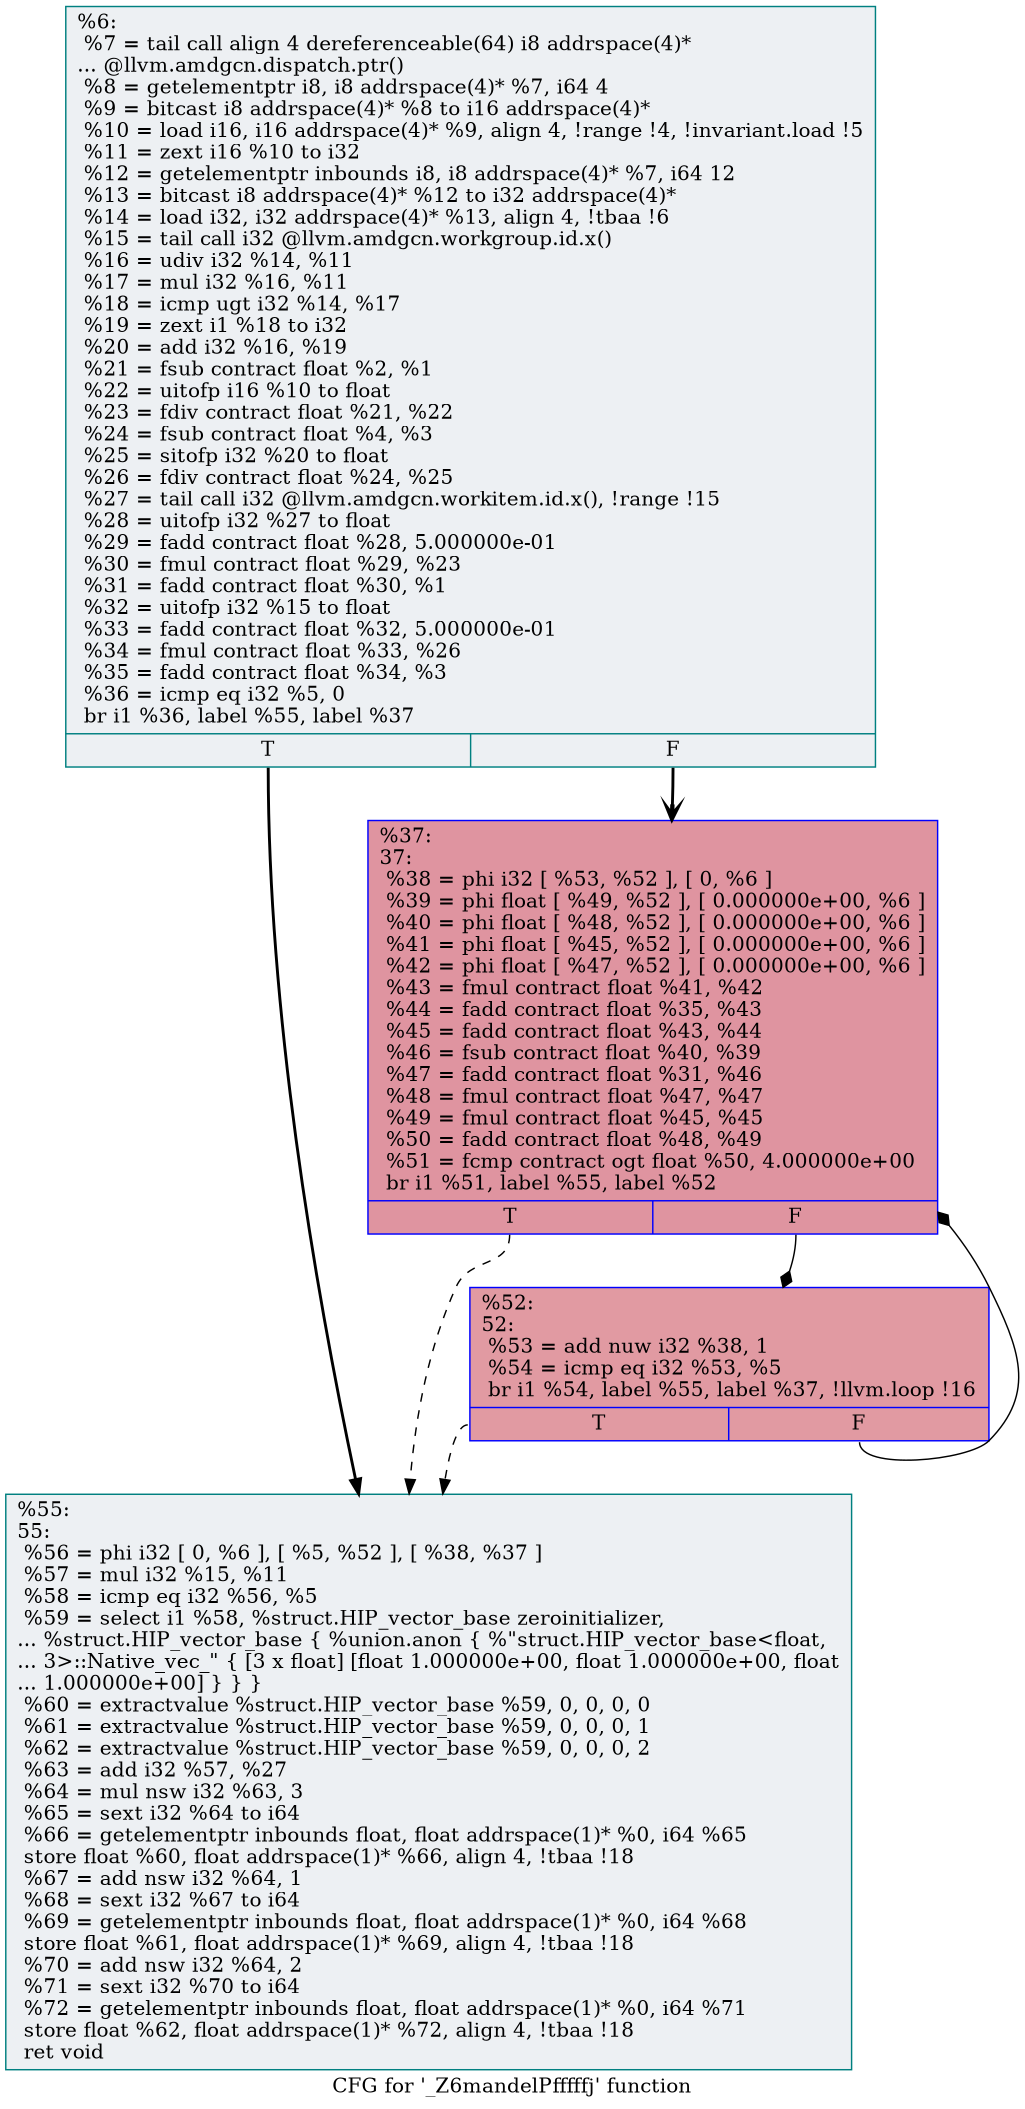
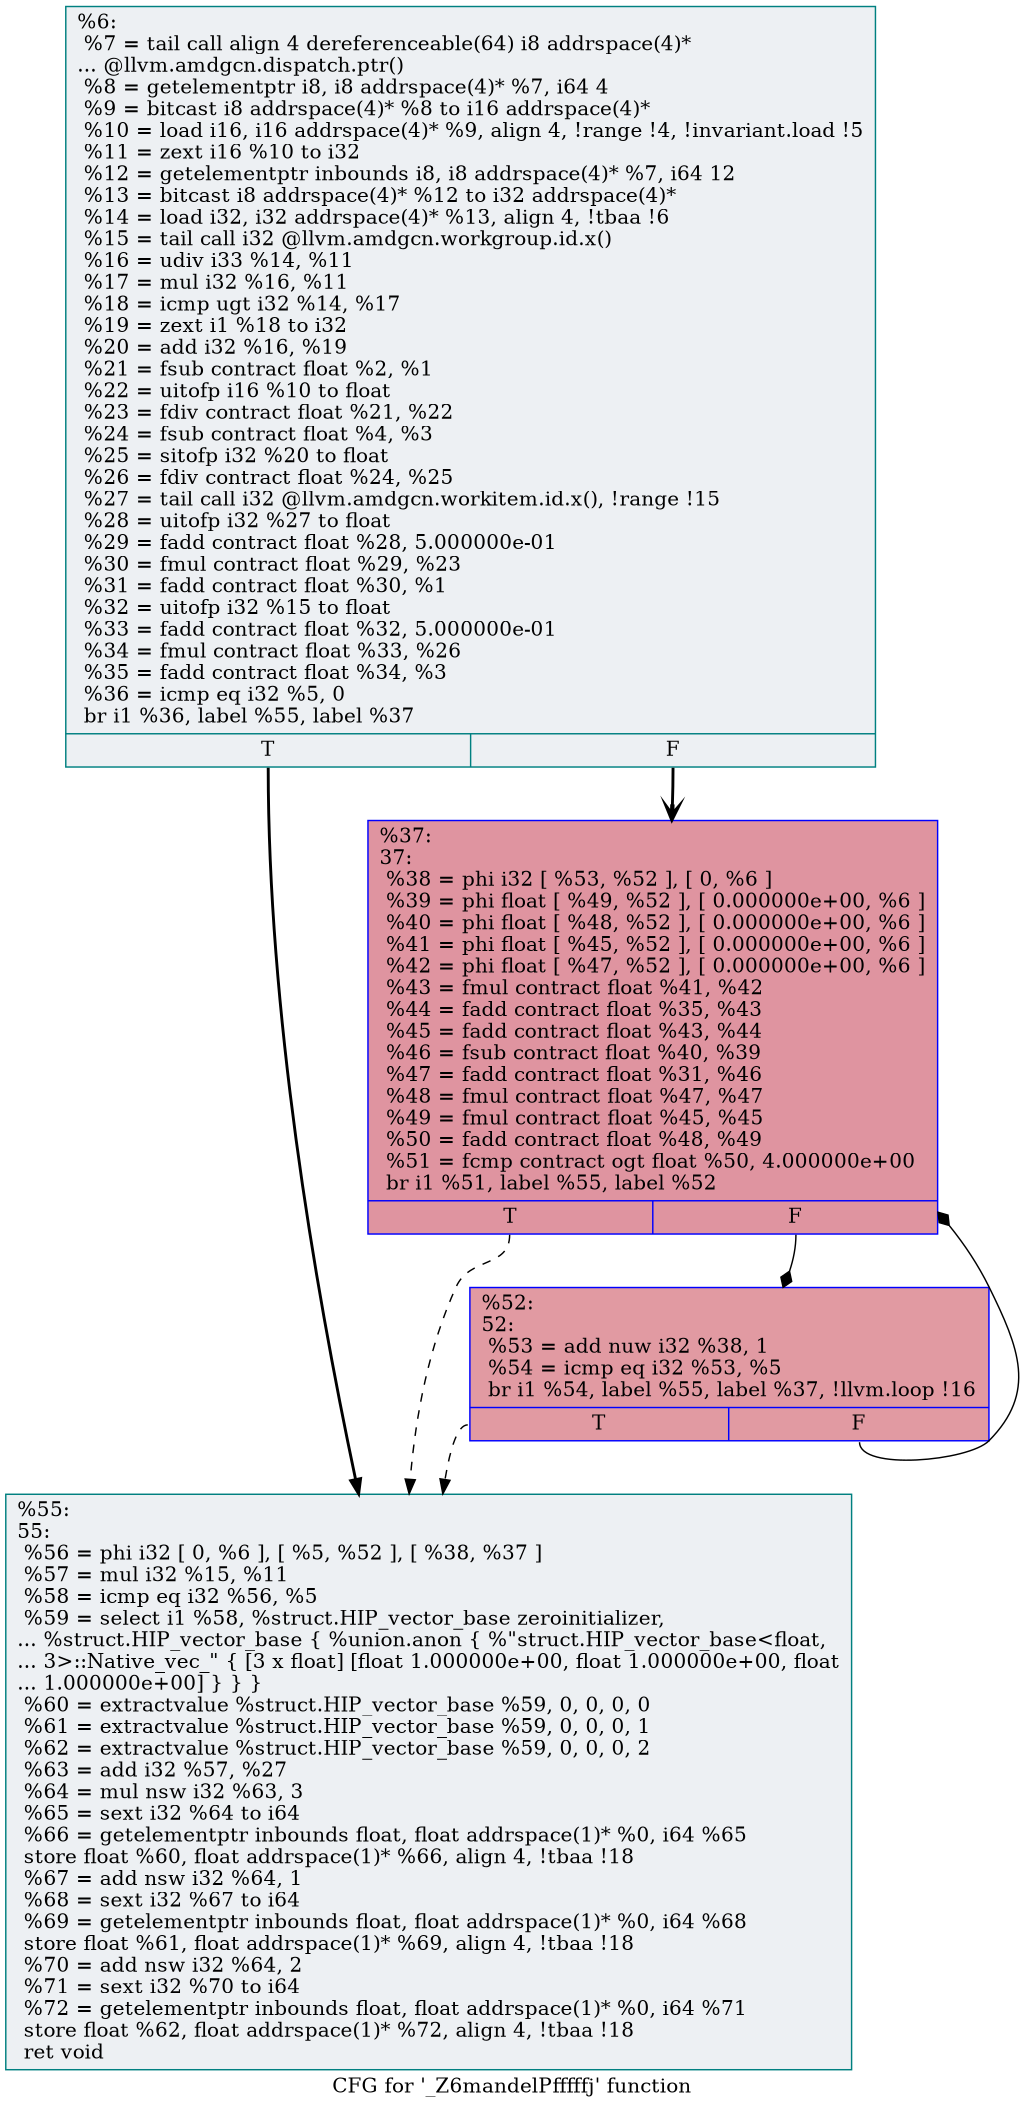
(216, 261) -> (216, 261)
